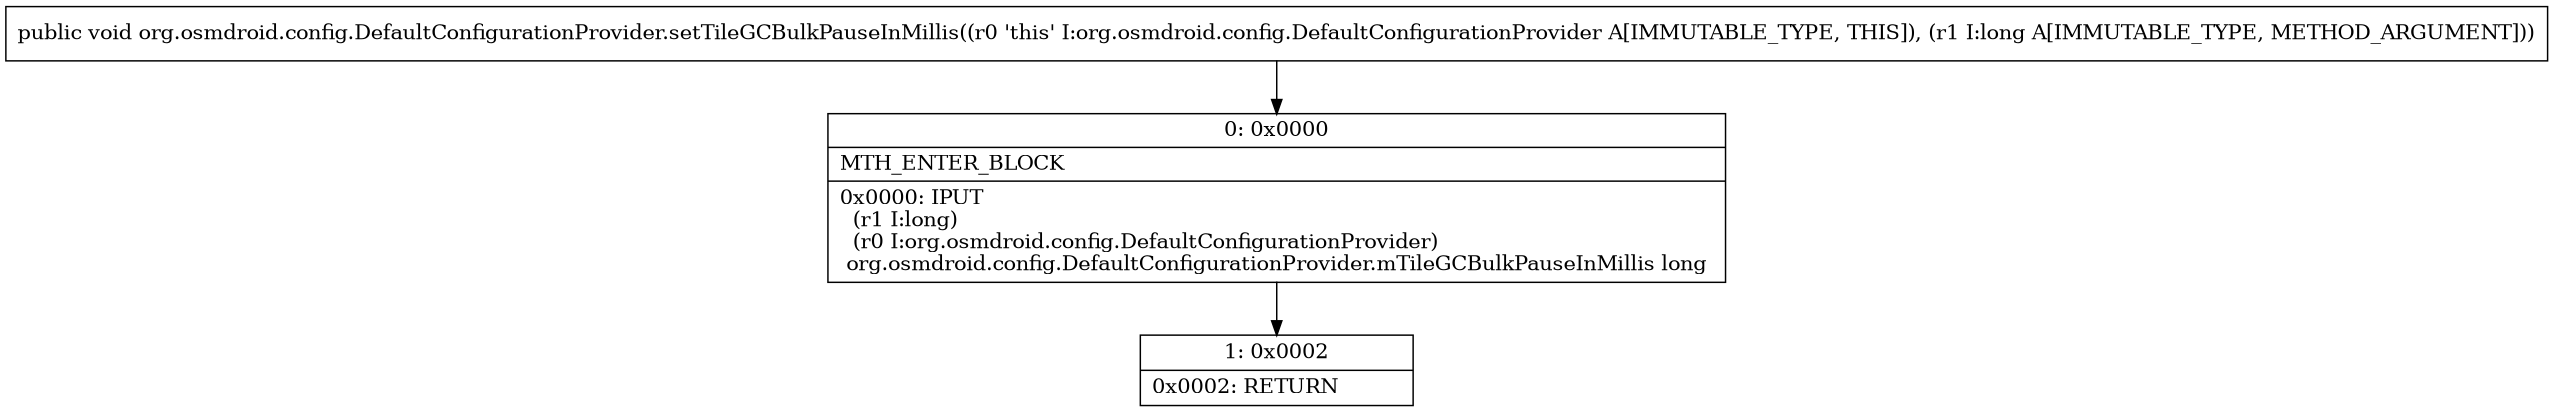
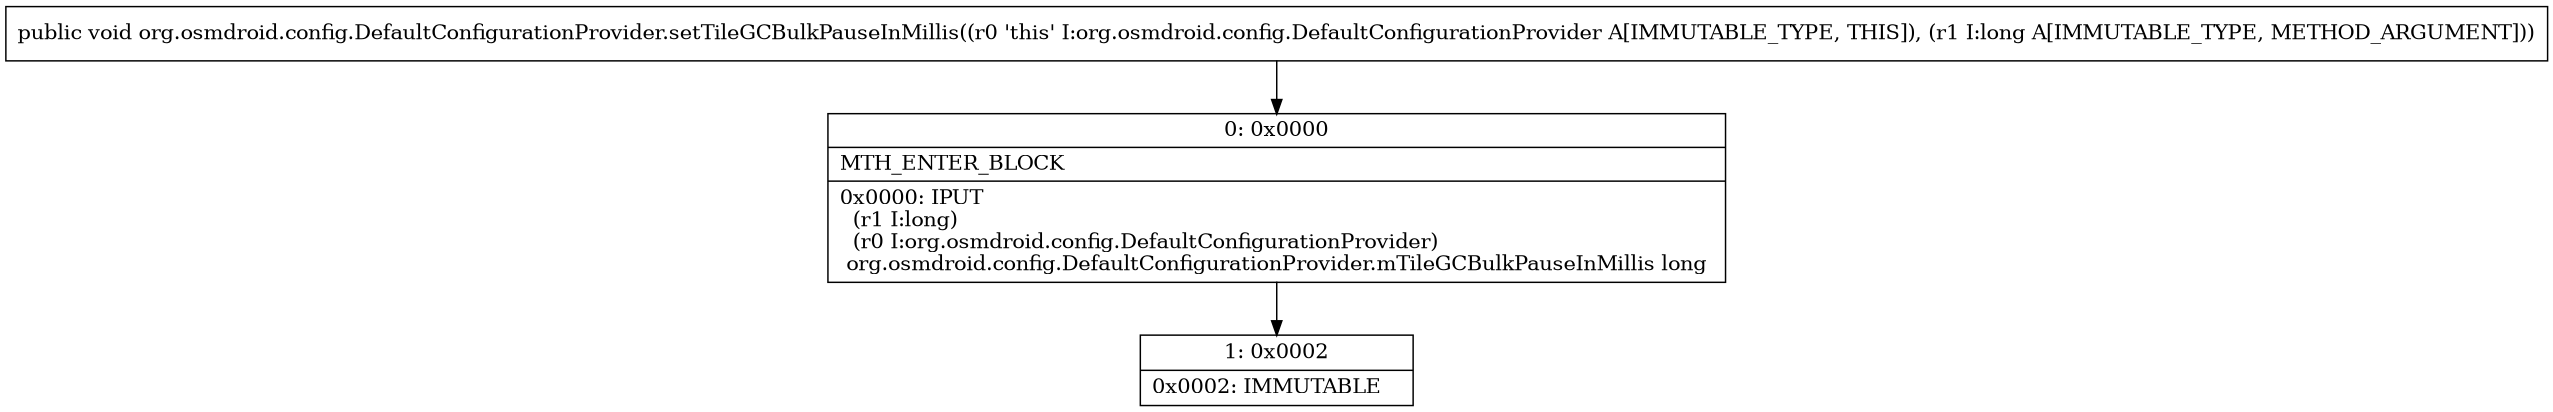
(1255, 387) -> (1277, 387)
